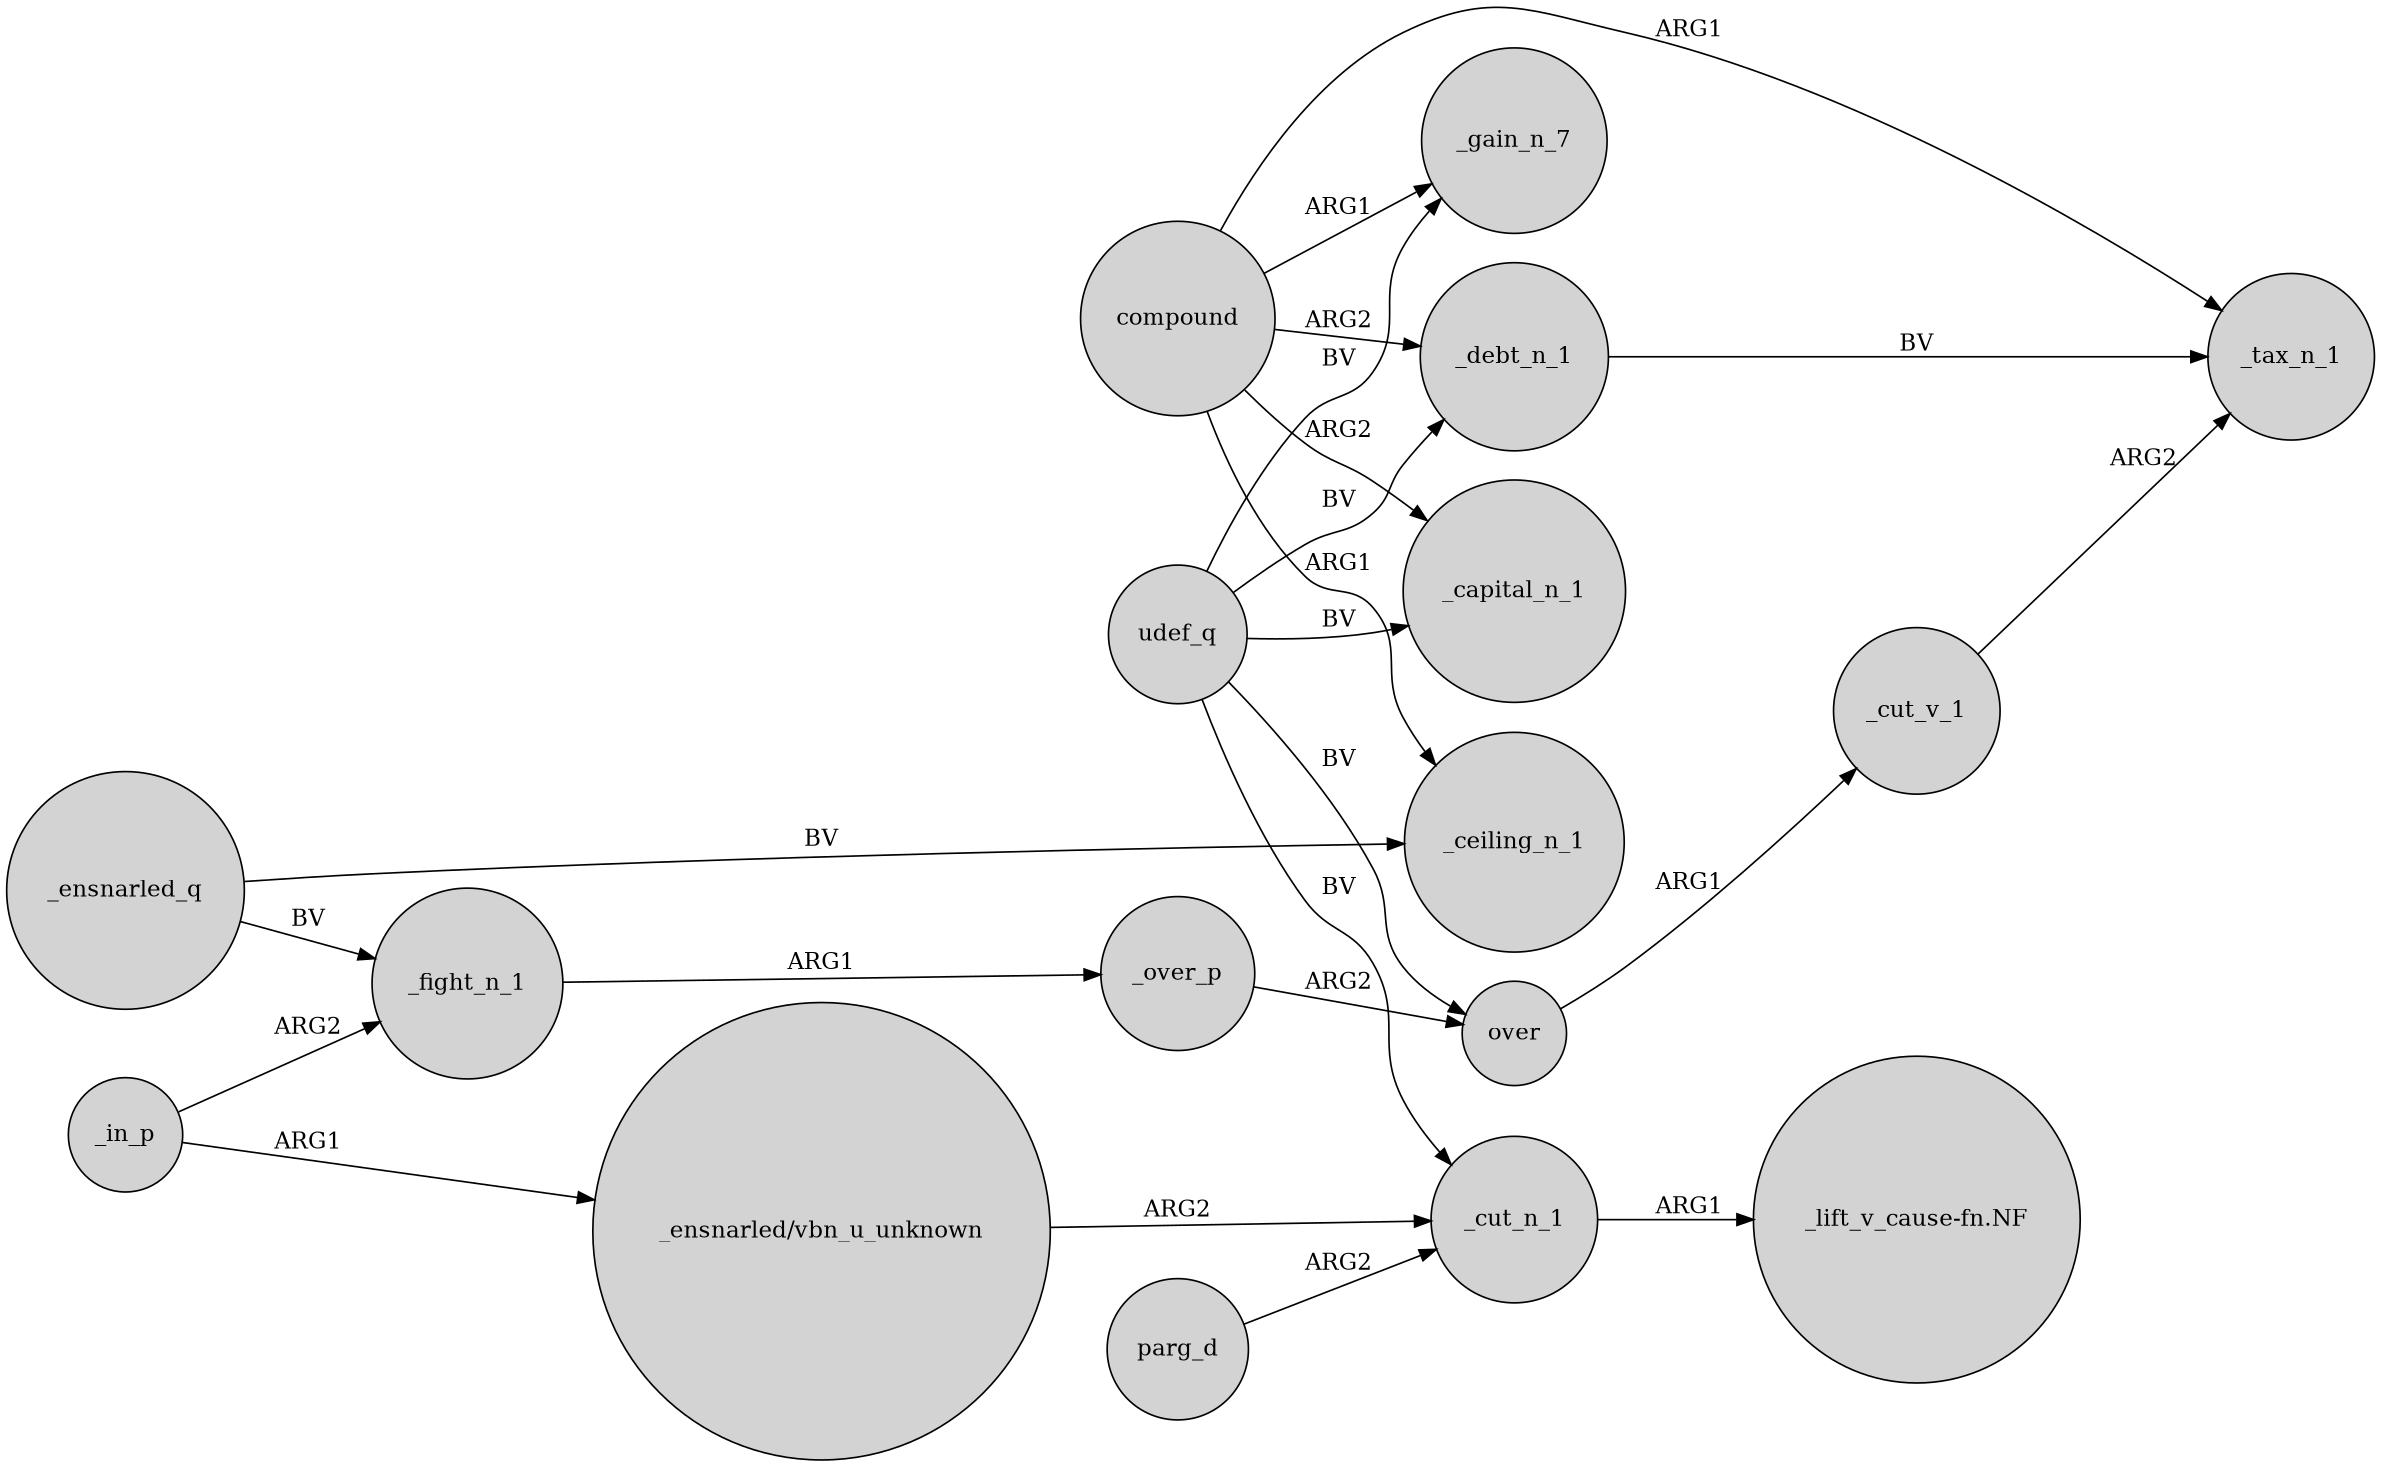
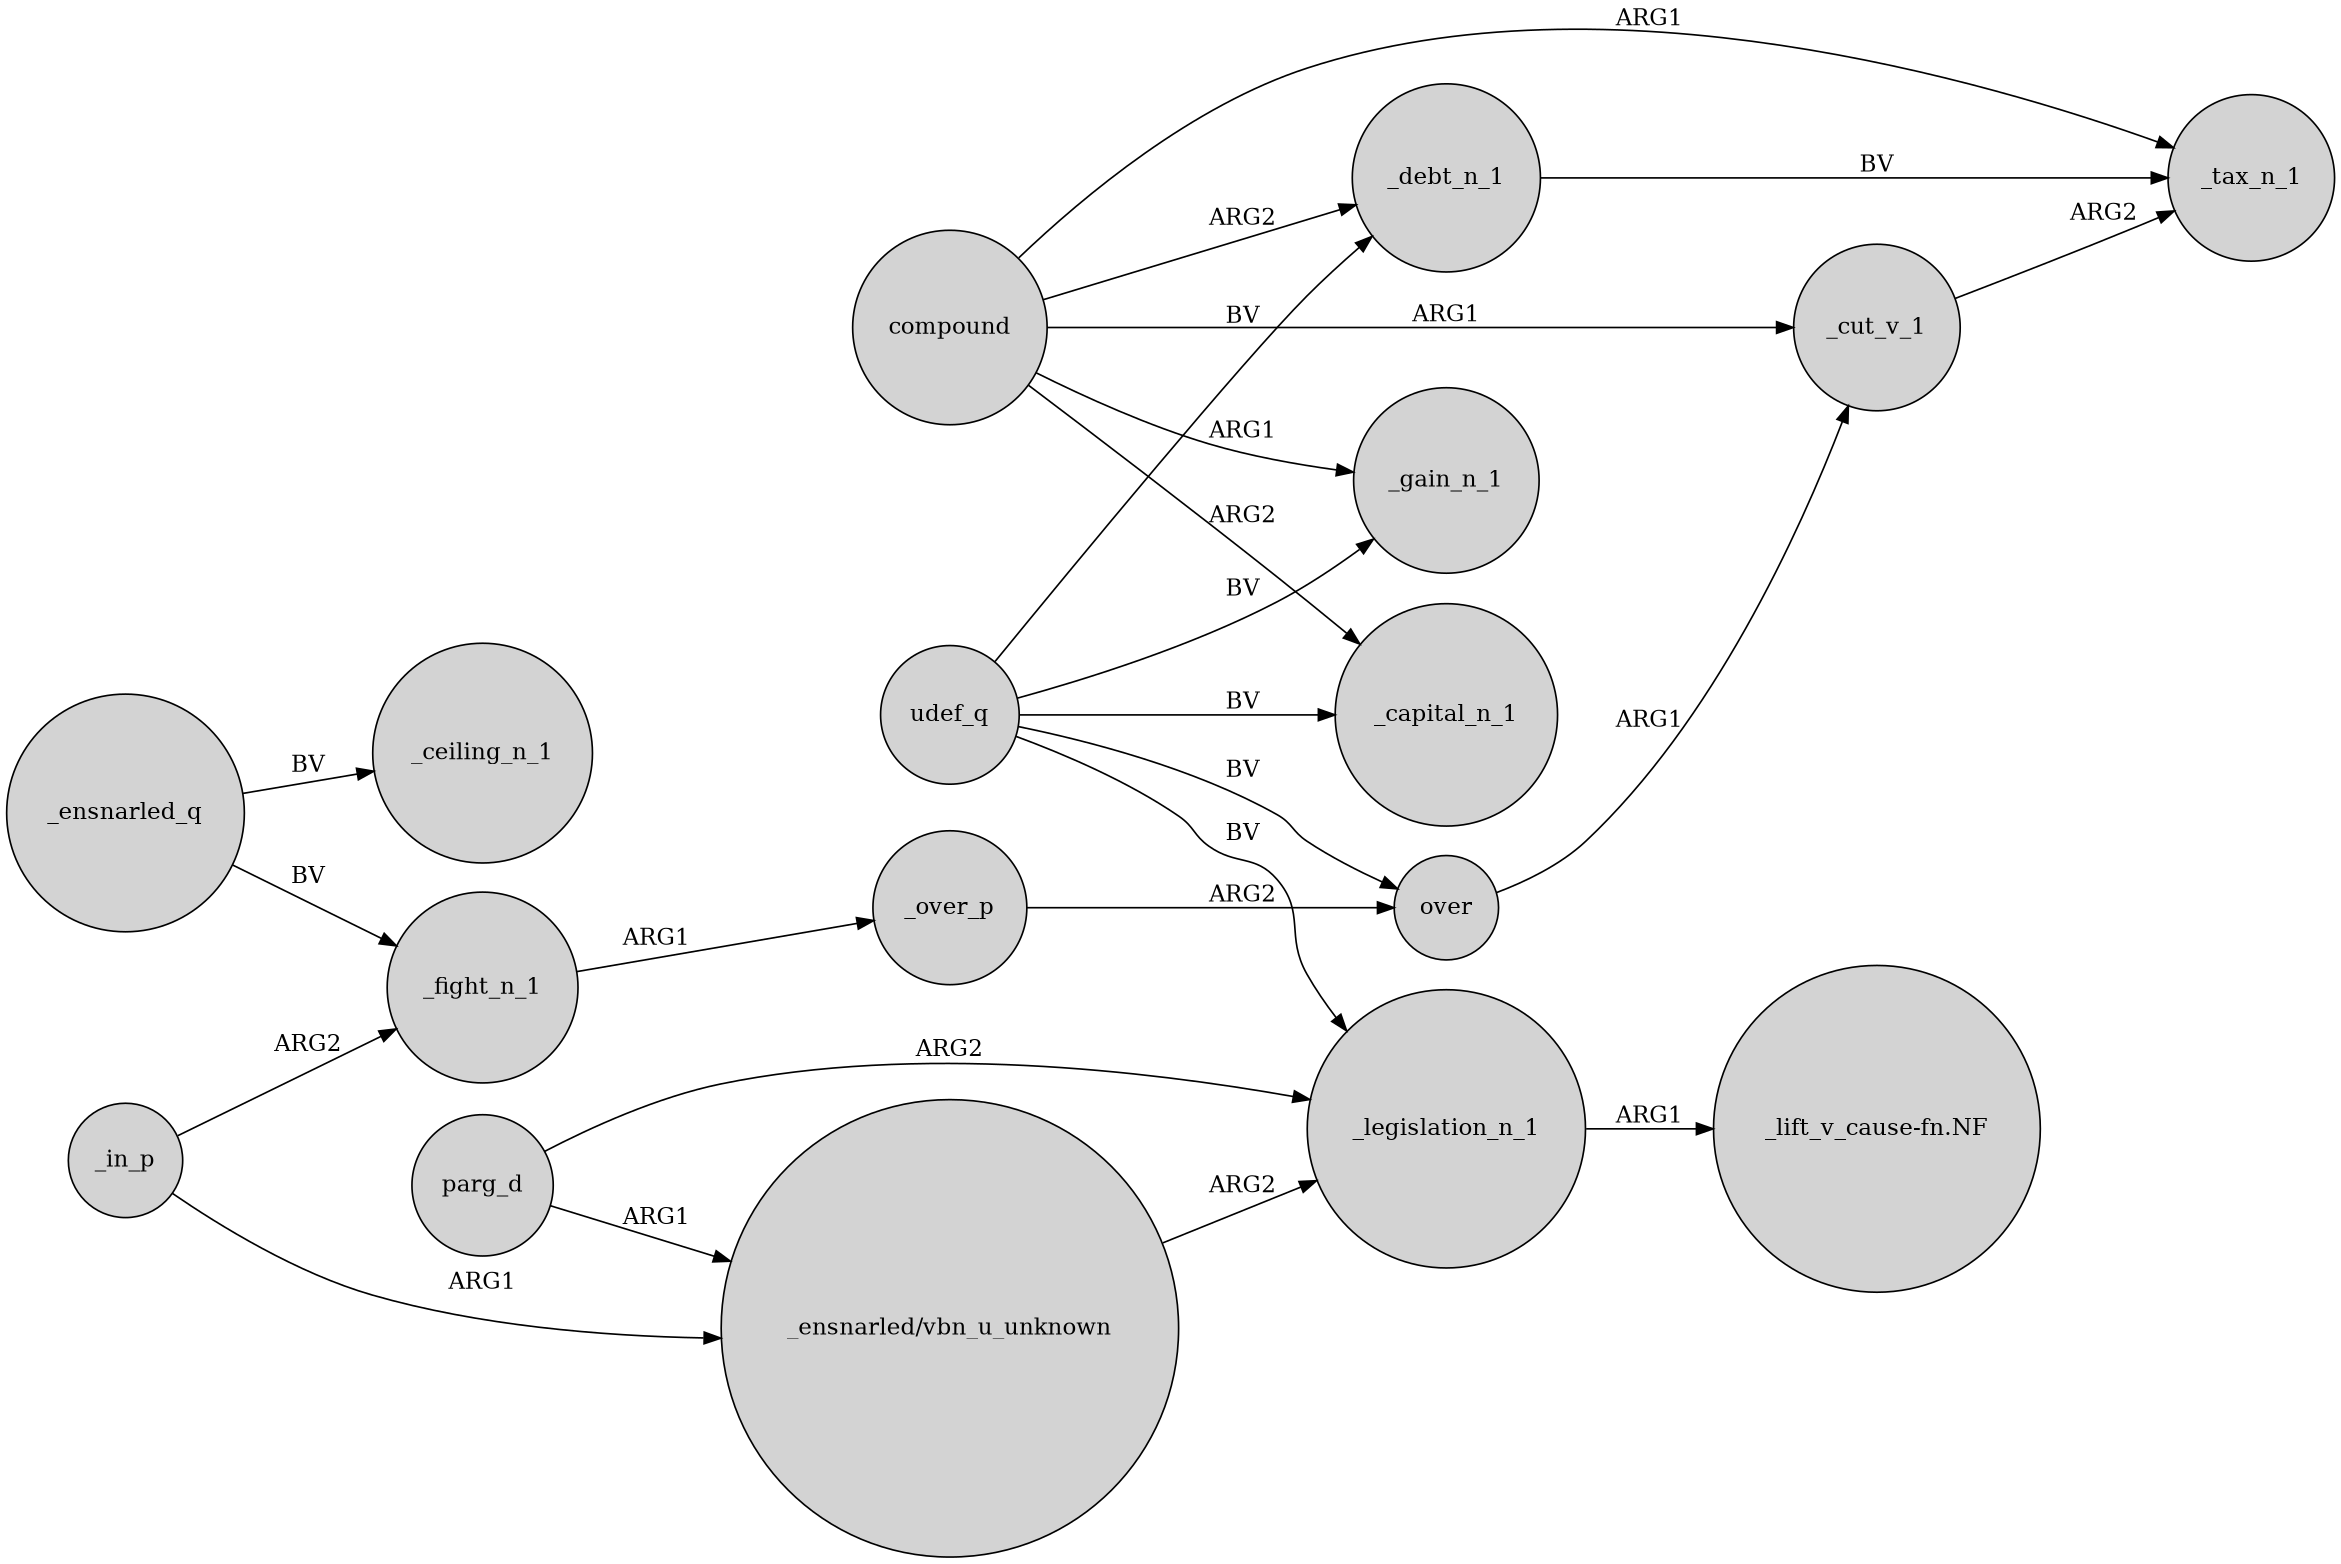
(1514, 141) -> (1446, 480)
(1322, 587) -> (1412, 328)
(1514, 1220) -> (1446, 1129)
none -> (632, 1231)
